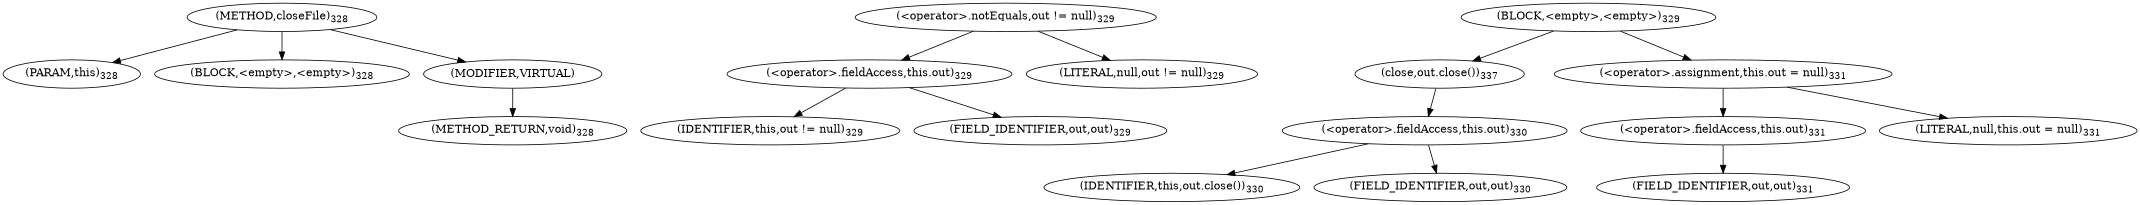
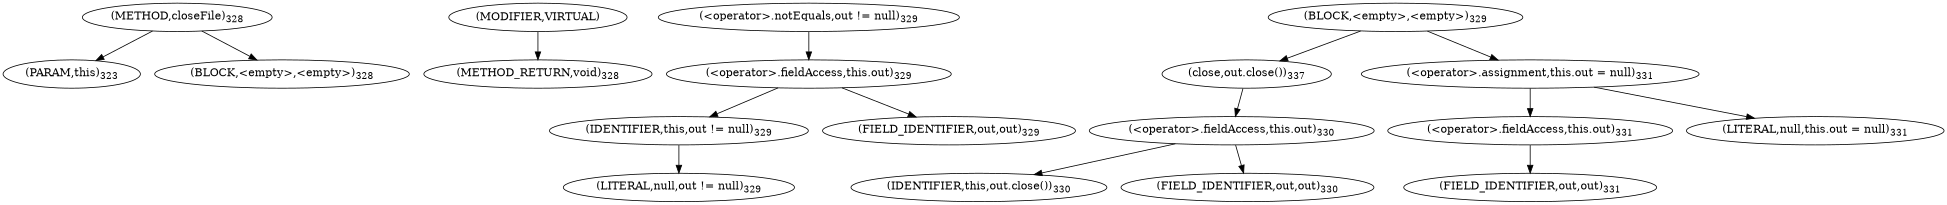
(1070, 44) -> (679, 155)
(394, 45) -> none
(109, 73) -> (109, 73)
